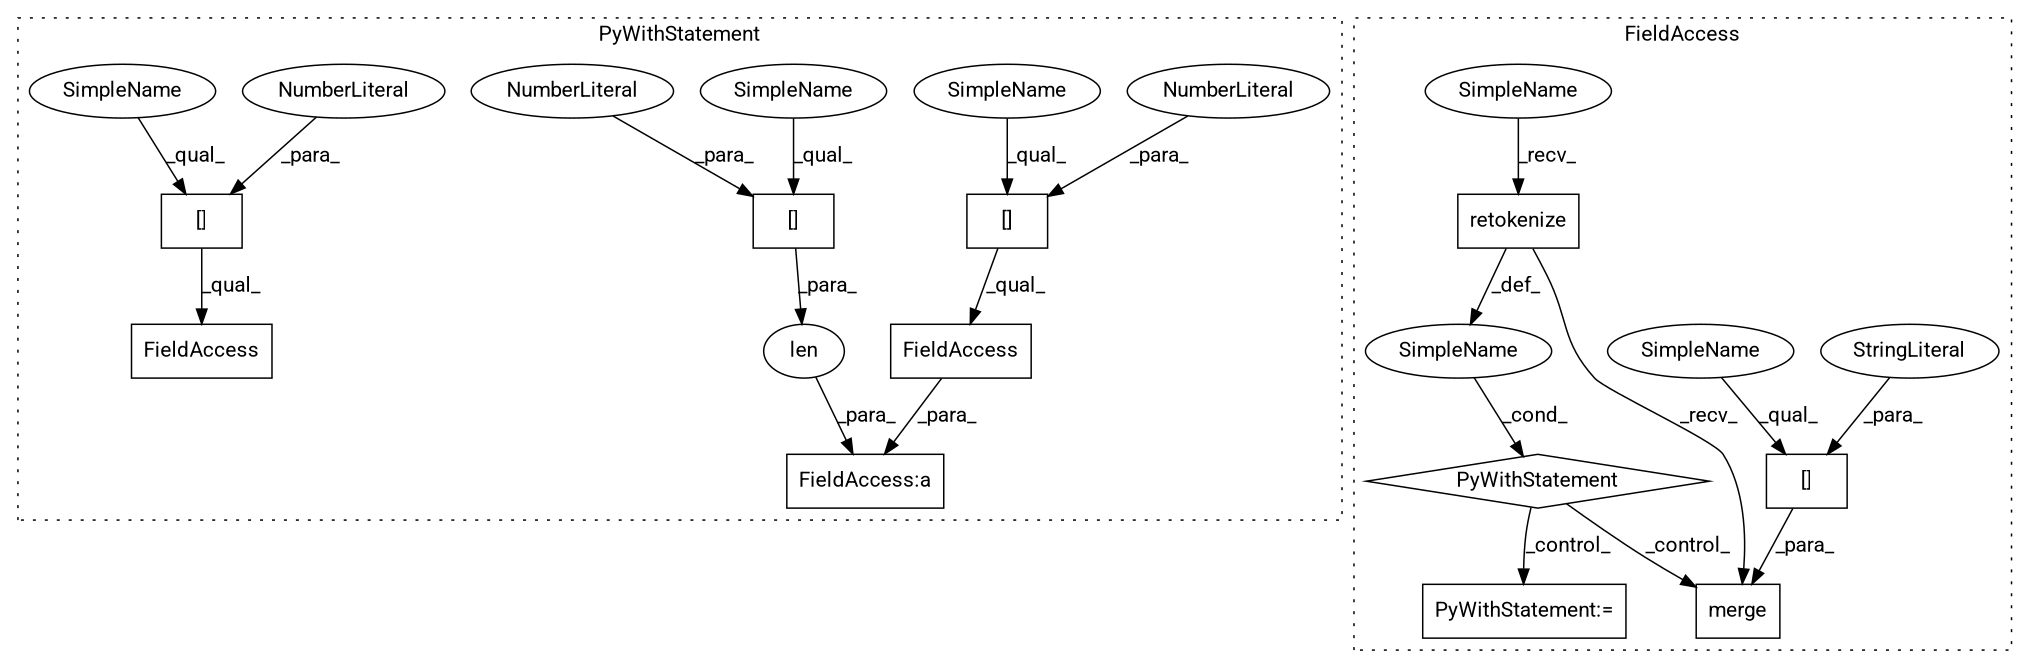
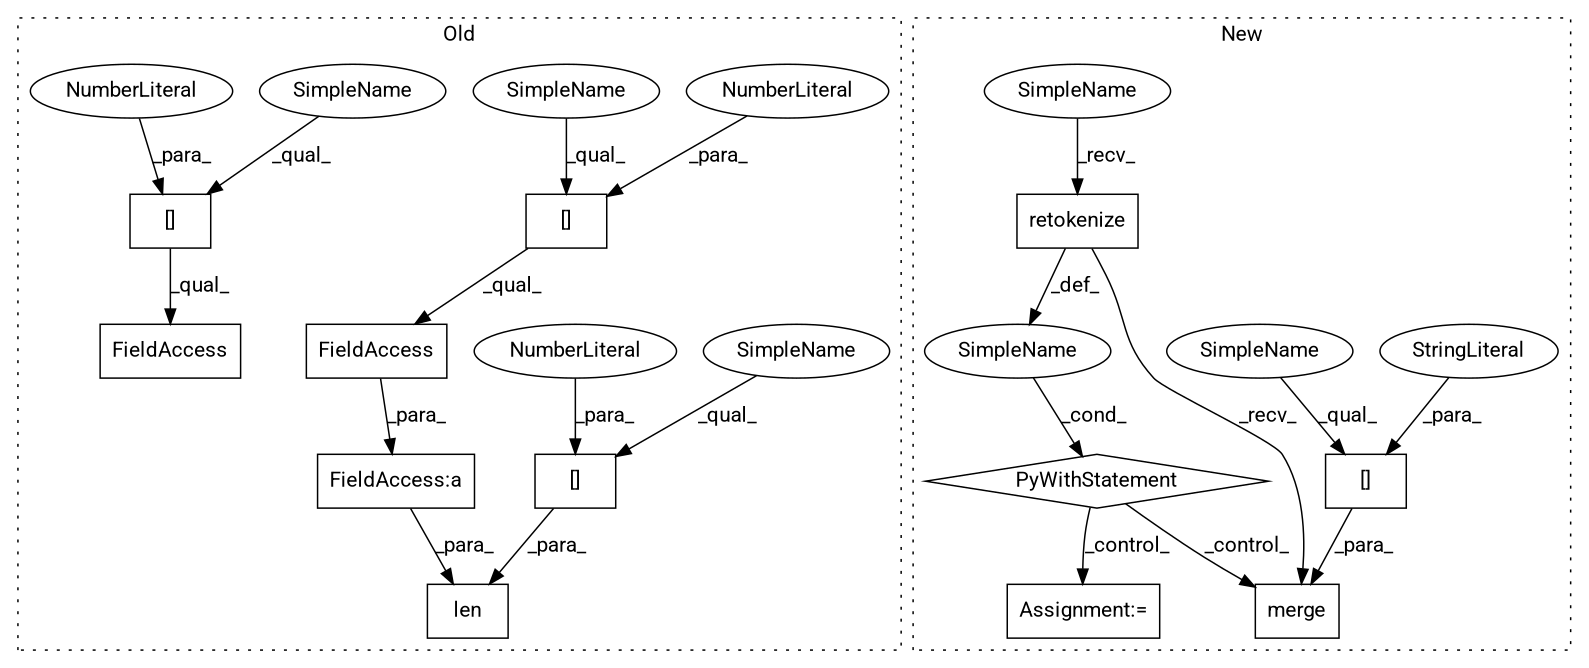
(680, 35) -> (460, 35)
(1683, 35) -> (1242, 35)
(804, 351) -> (468, 611)
(831, 409) -> (428, 540)
(1524, 611) -> (1083, 611)
